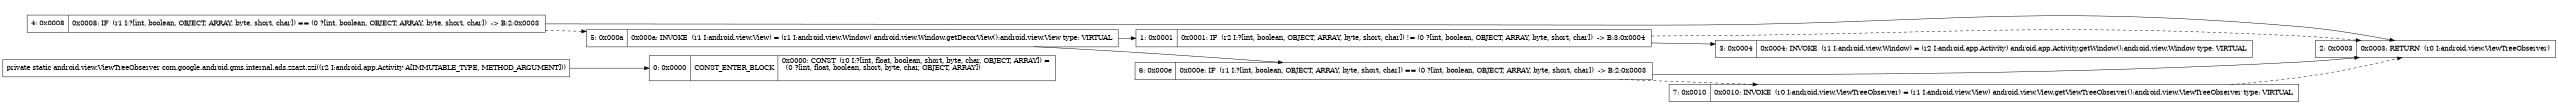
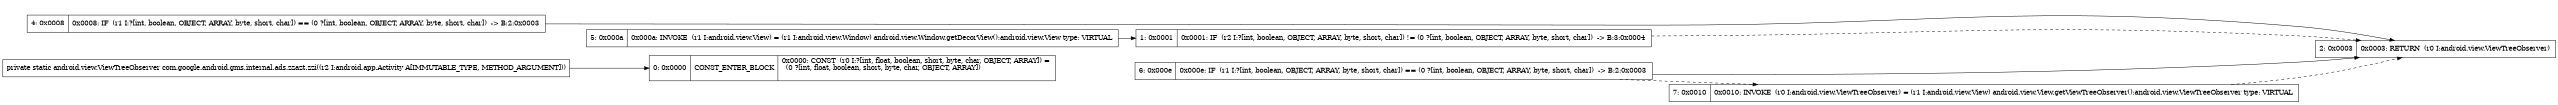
(563, 31) -> none
(1984, 49) -> none
(1156, 54) -> none
